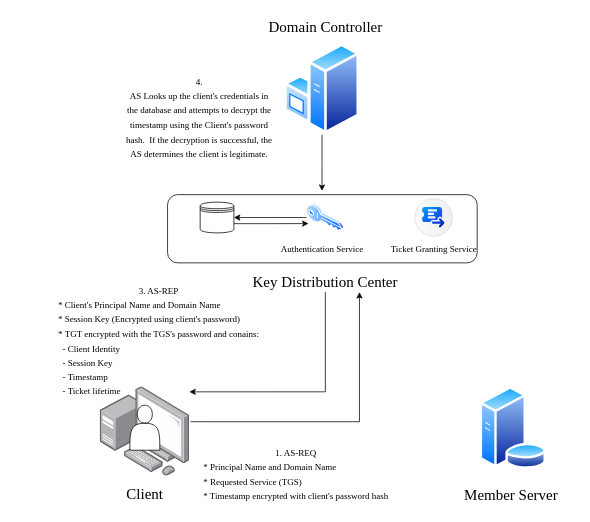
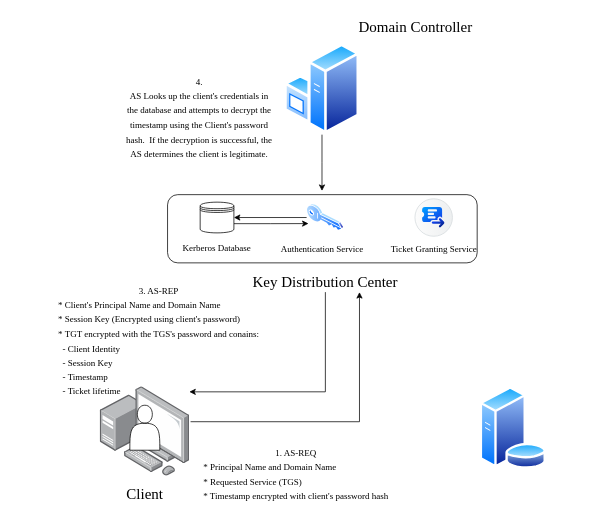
(326, 27) -> (416, 27)
none -> (217, 246)
(512, 495) -> none
